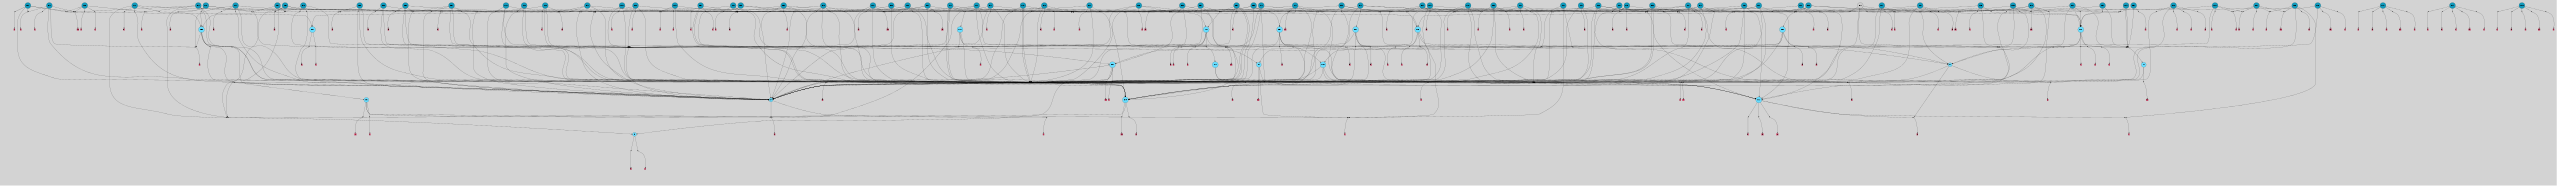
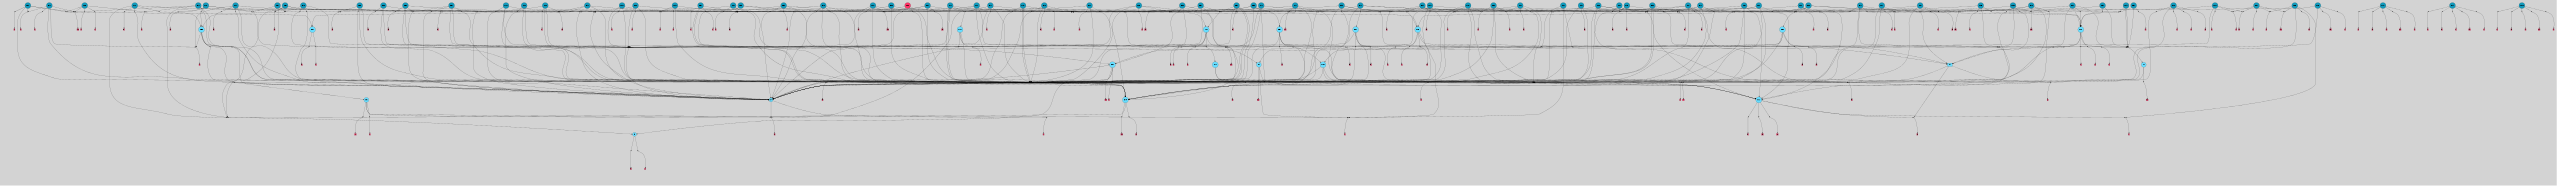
(908, 6) -> (908, 6)
(1860, 6) -> (1860, 6)
(1950, 65) -> (1950, 65)
